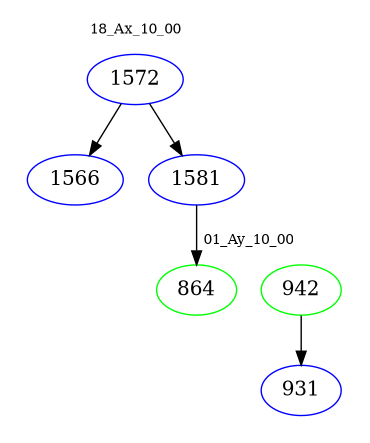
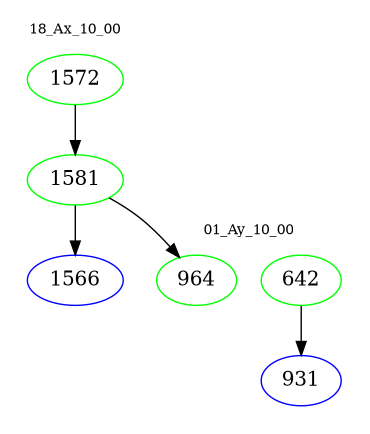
(135, 79) -> (75, 79)
(109, 123) -> (75, 223)
(197, 180) -> (75, 180)
(197, 290) -> (197, 280)
(301, 290) -> (301, 280)
